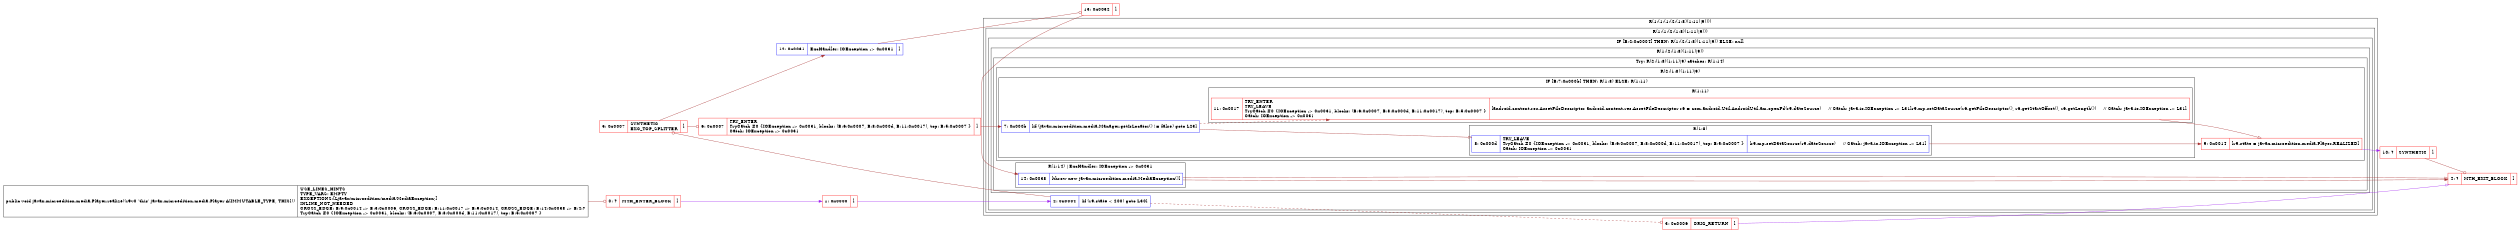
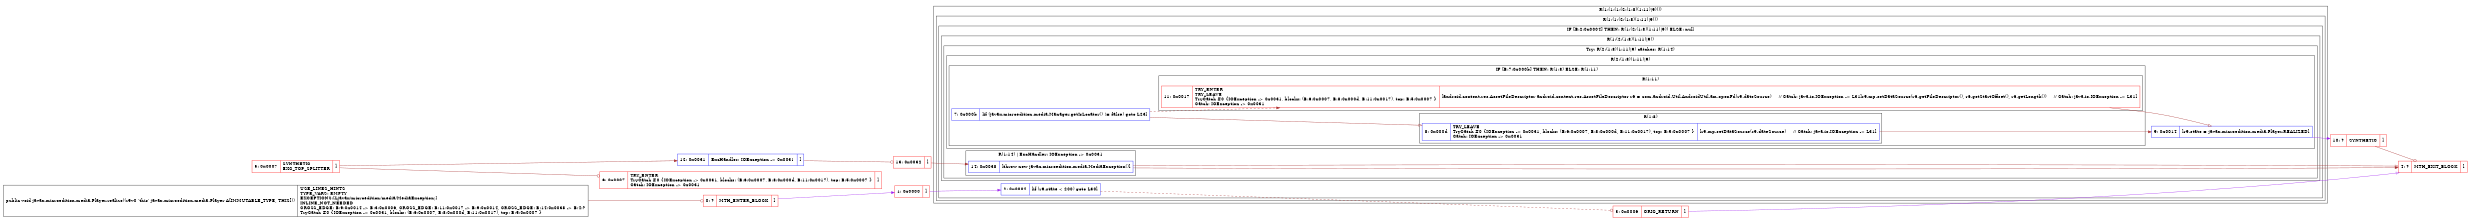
(989, 127) -> none
(2282, 144) -> (2232, 132)
(862, 170) -> none
